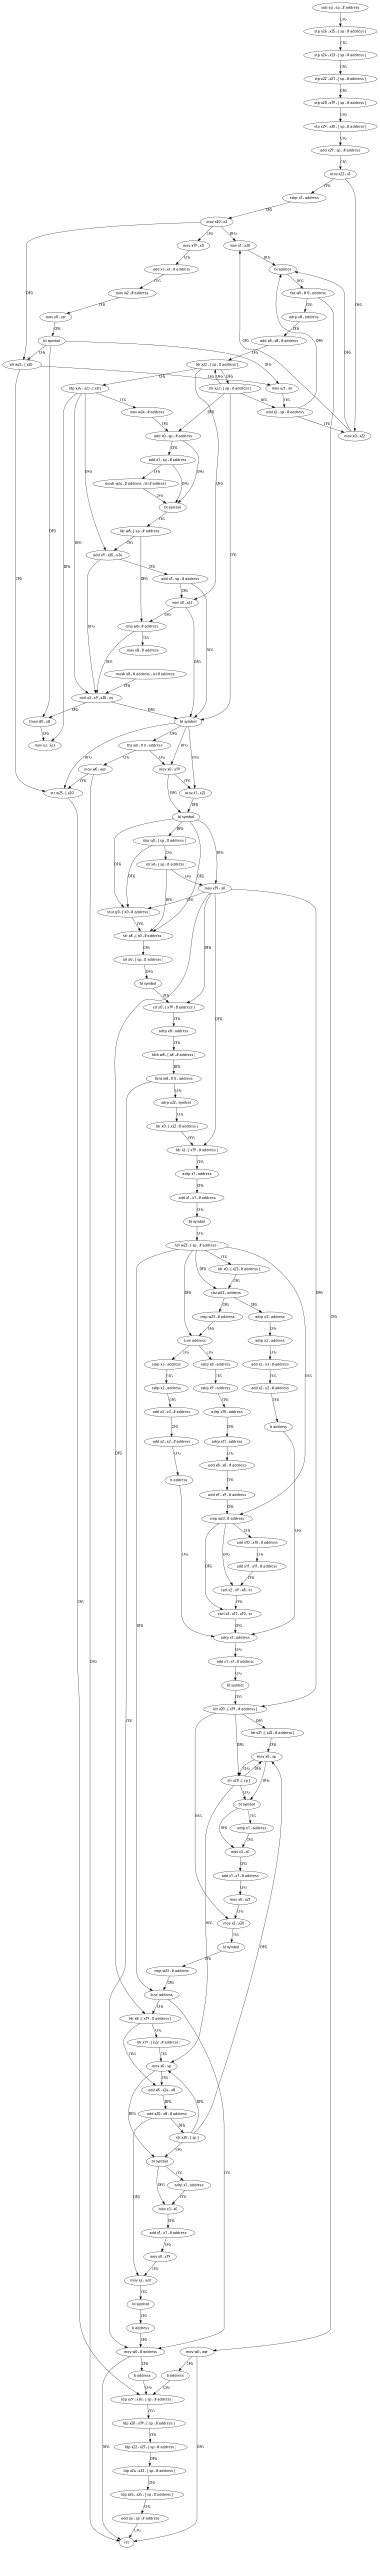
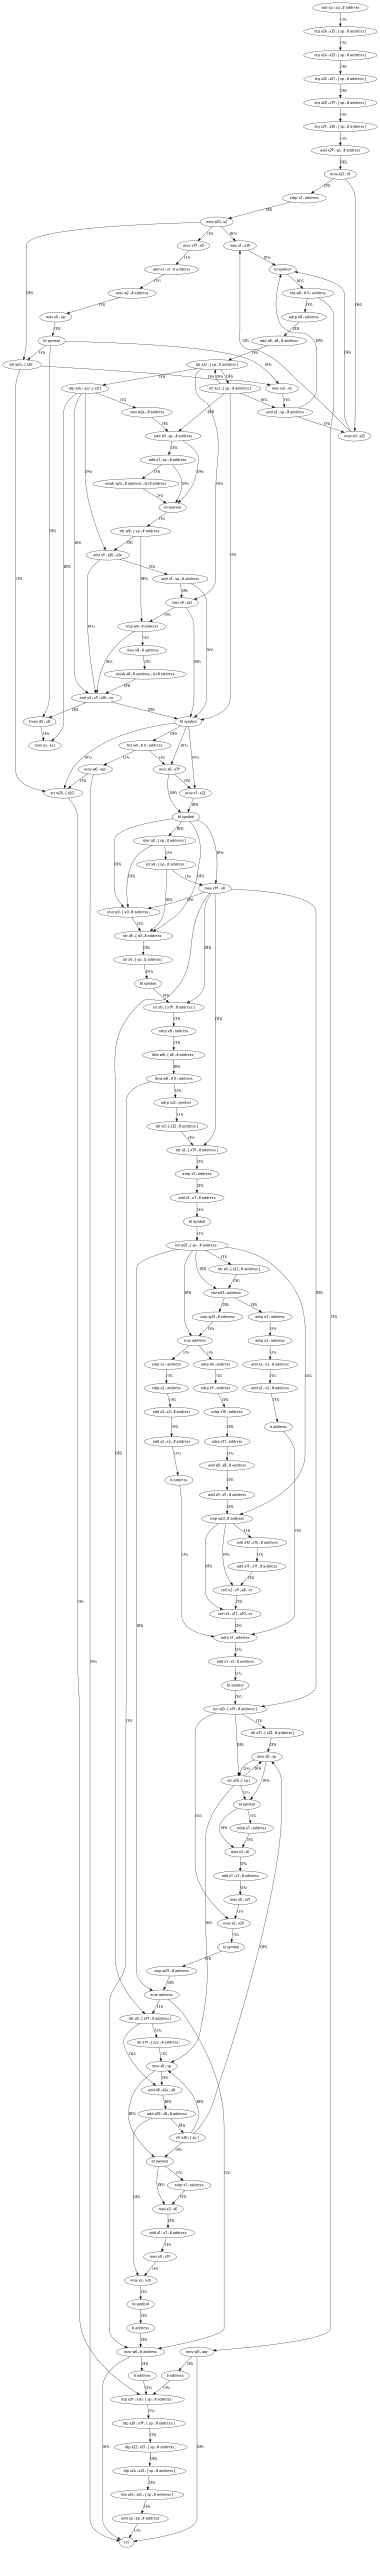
(344, 162) -> (344, 162)
none -> (144, 661)
(259, 1721) -> (259, 1721)
